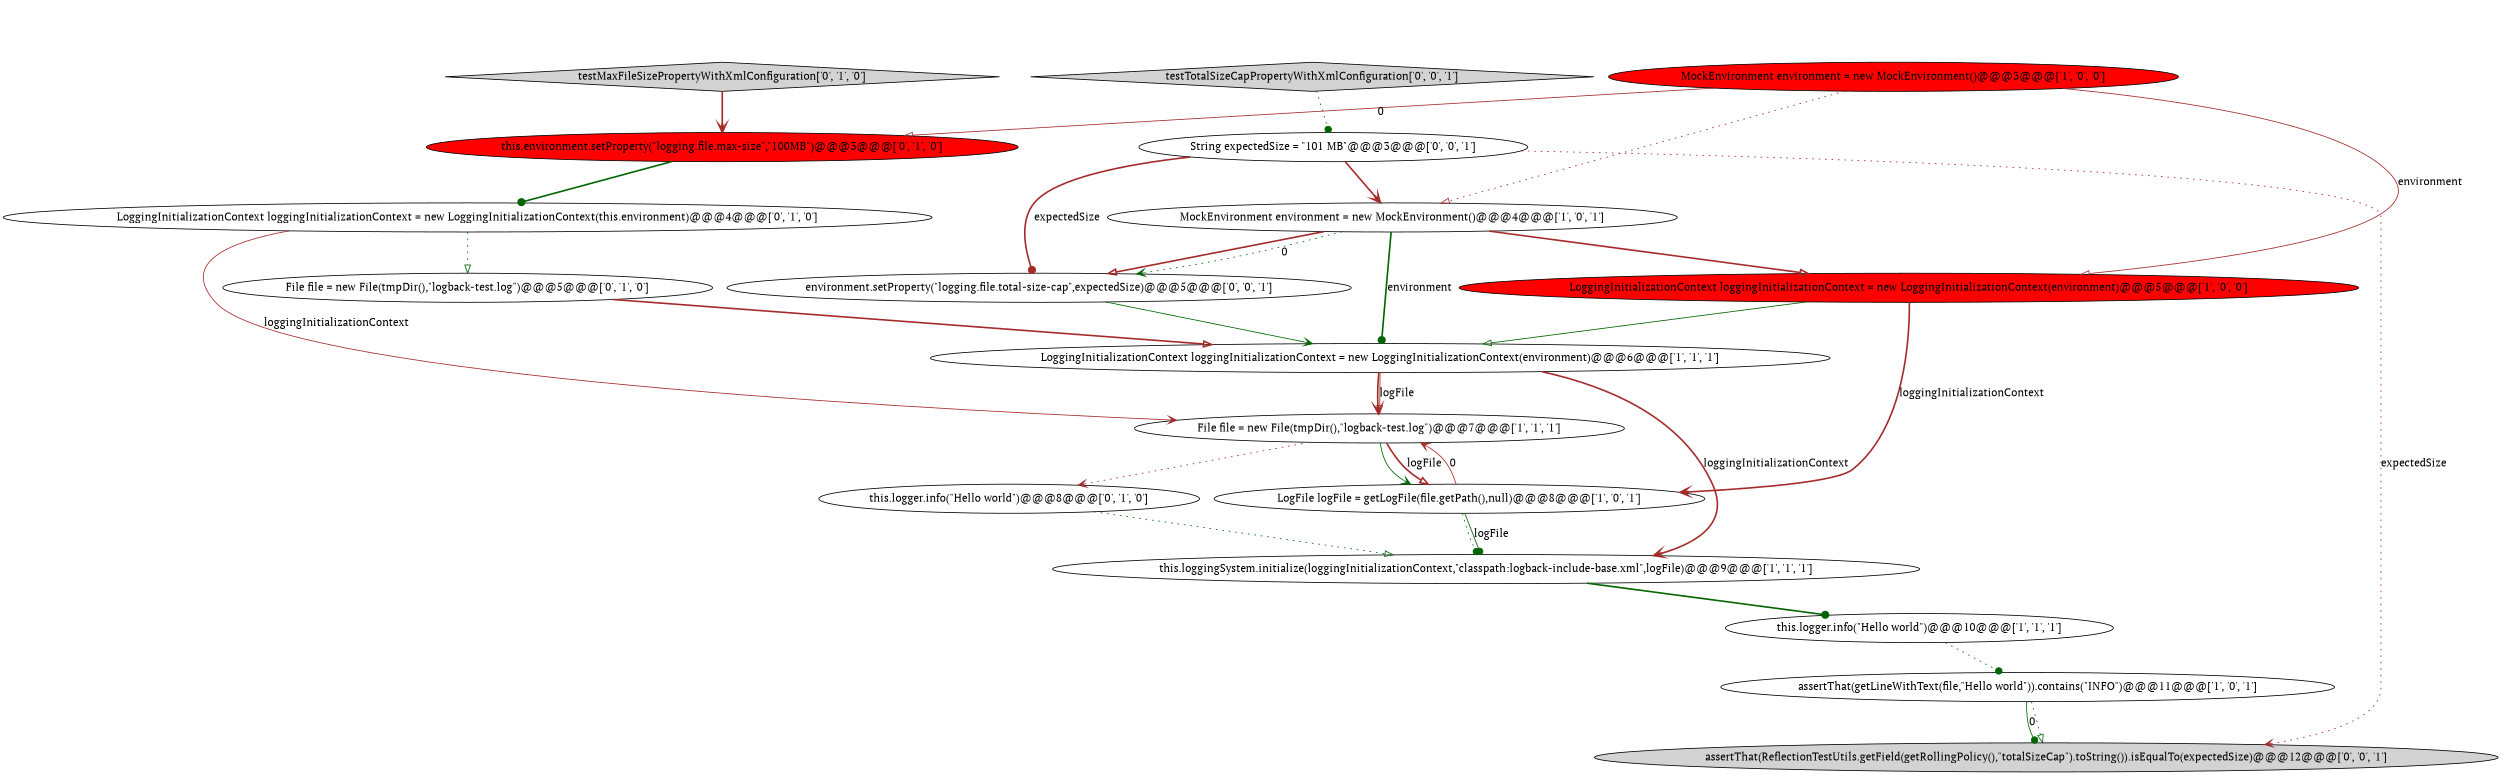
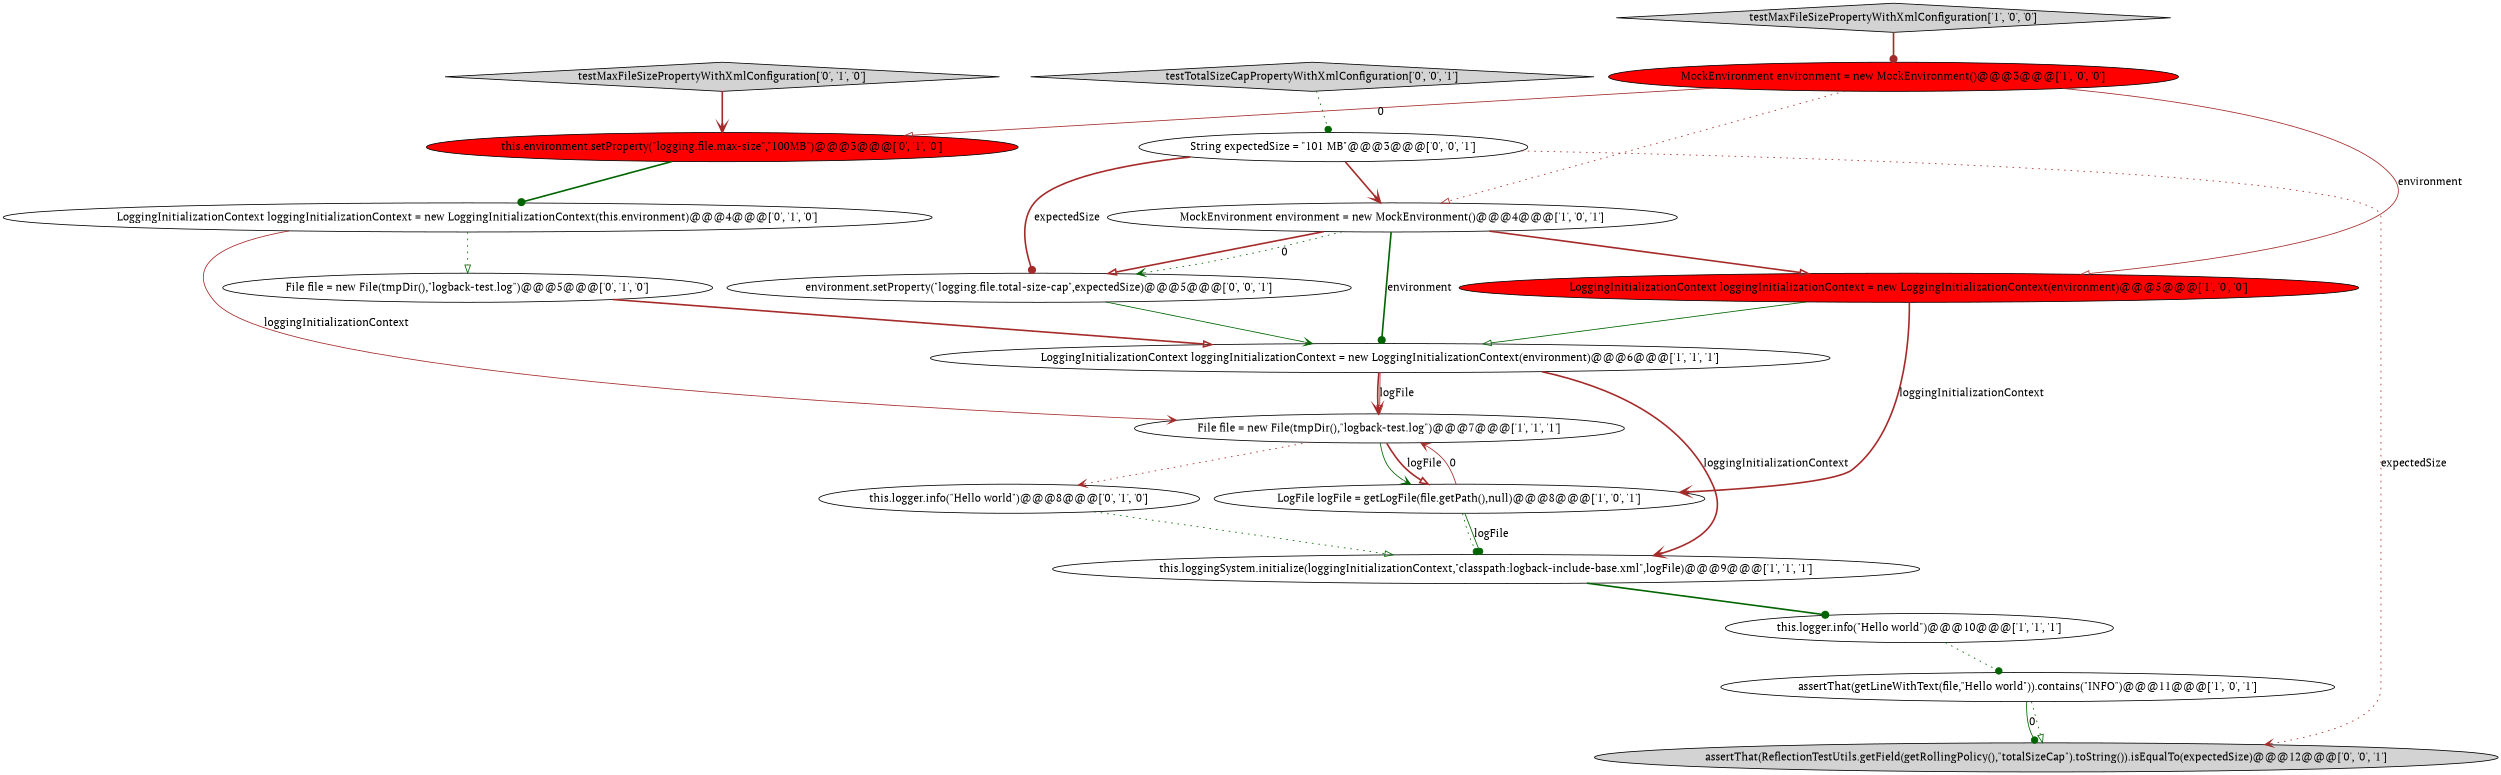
none -> (1894, 18)
